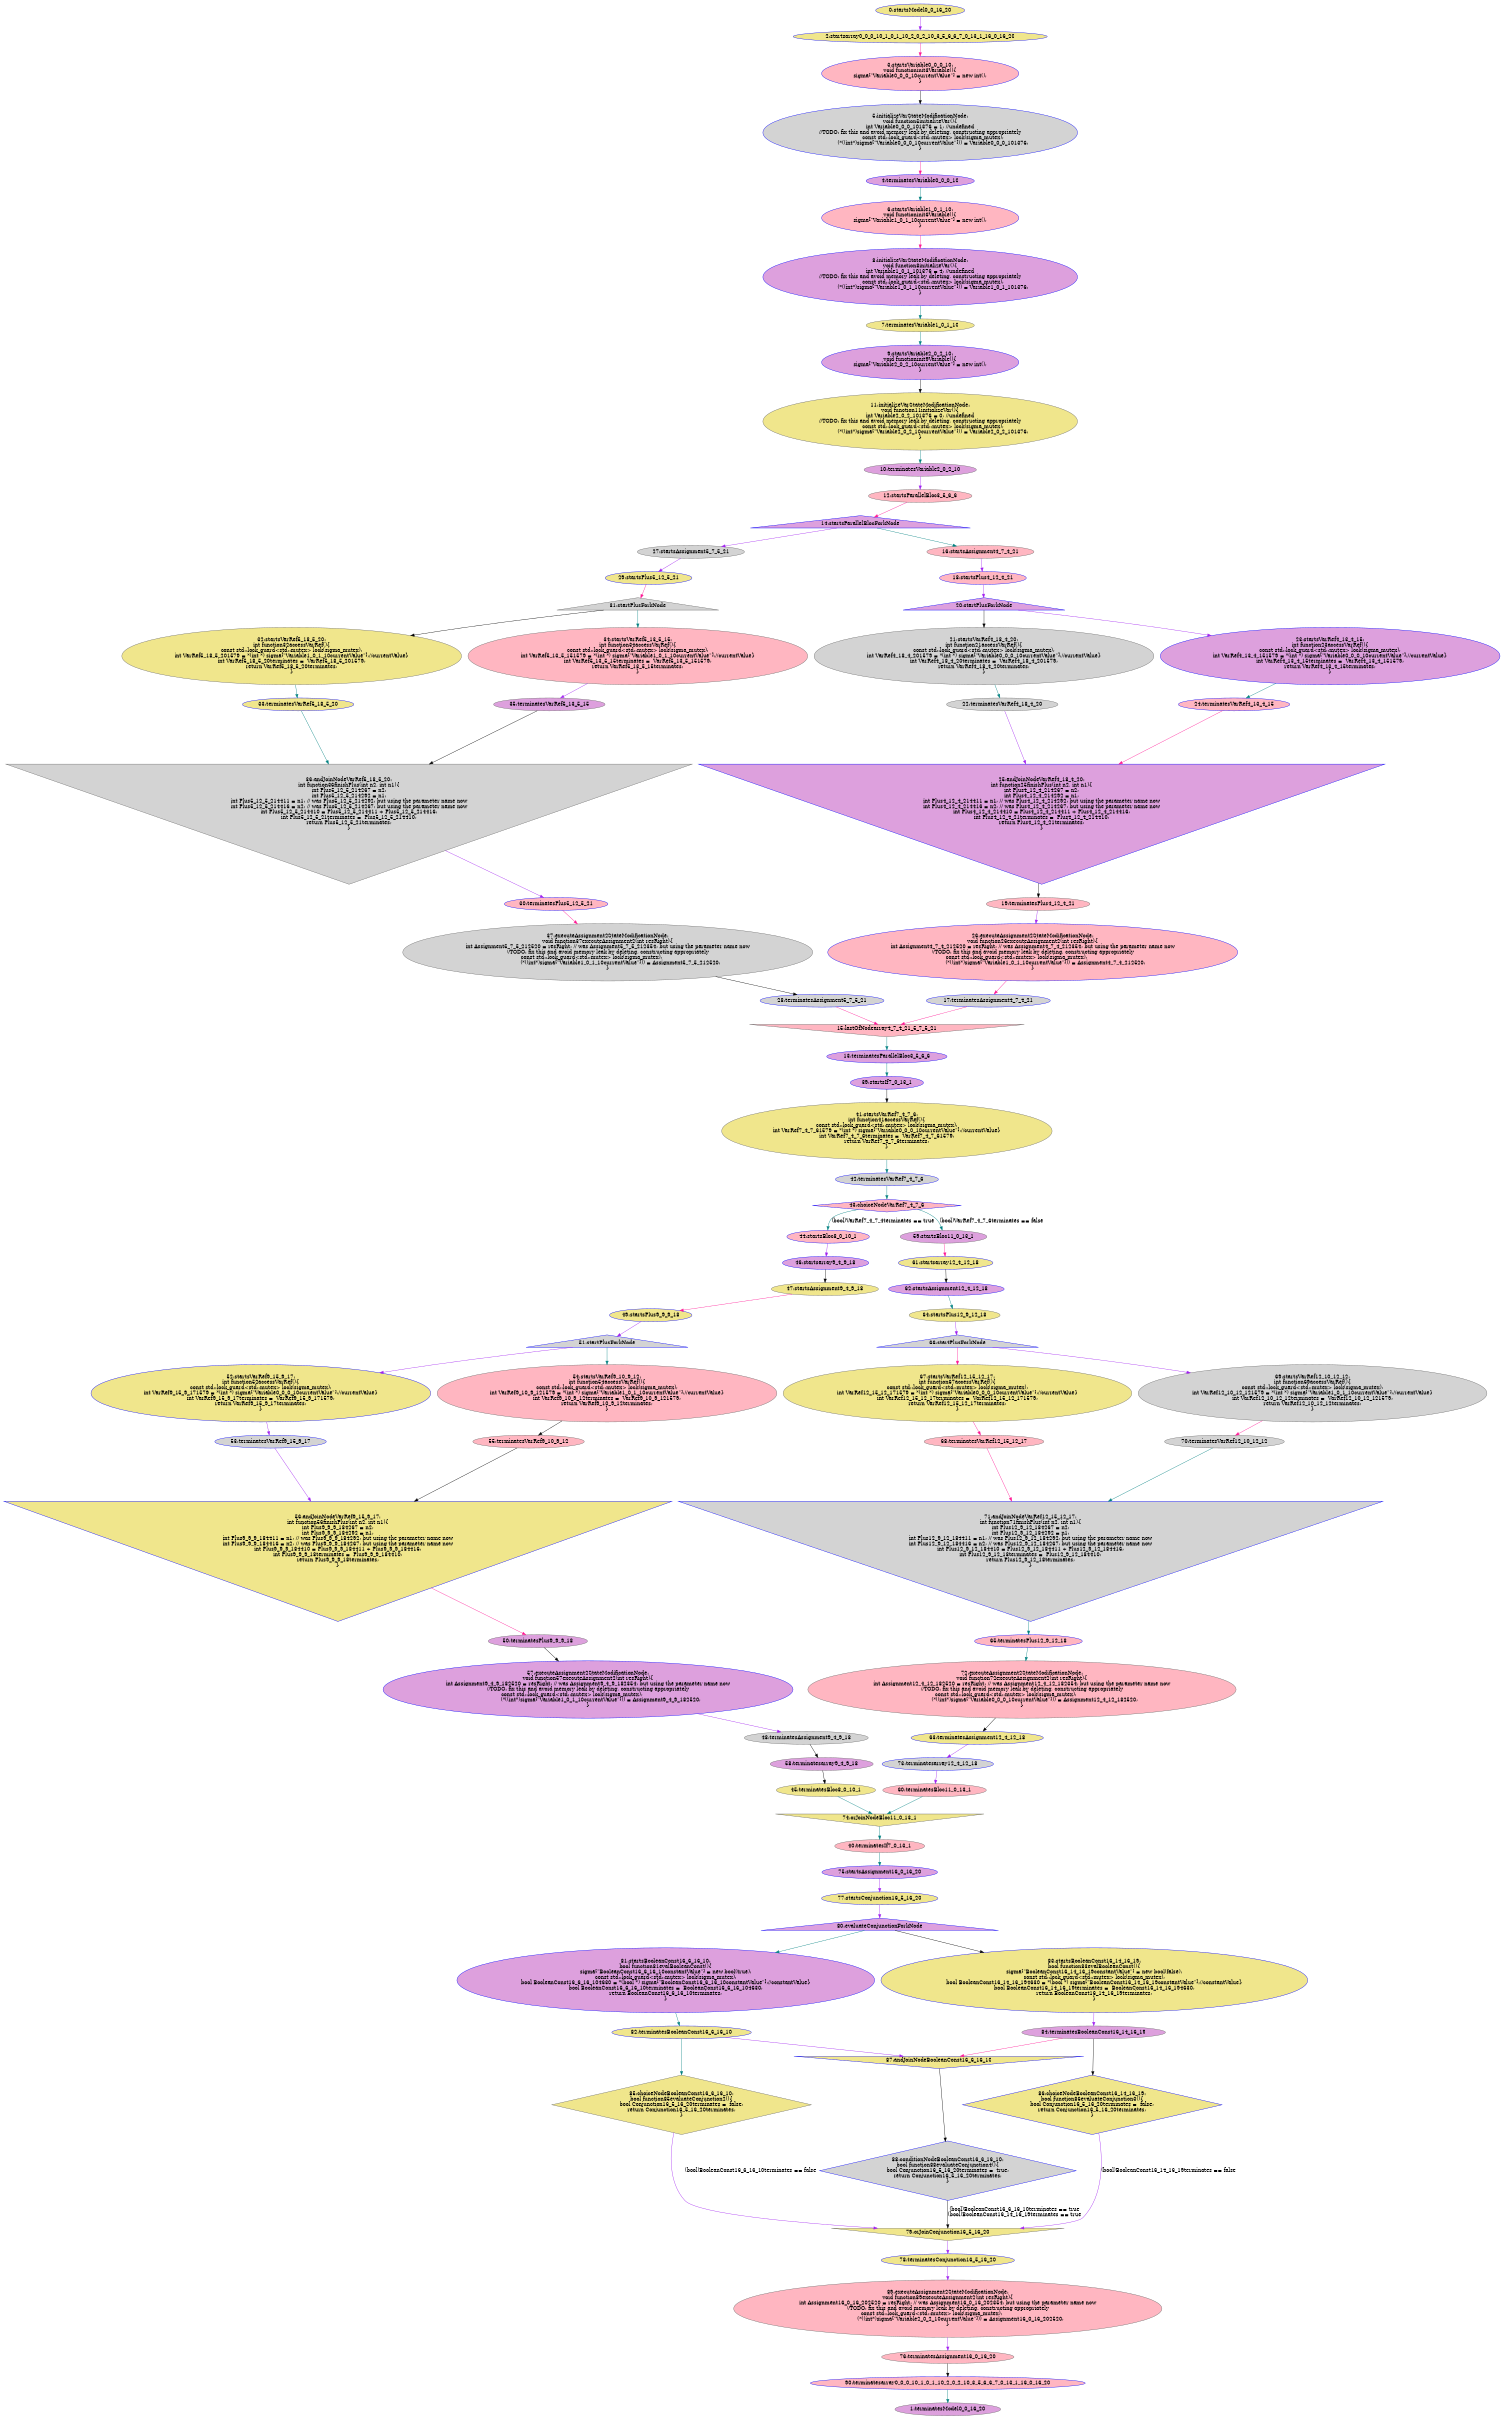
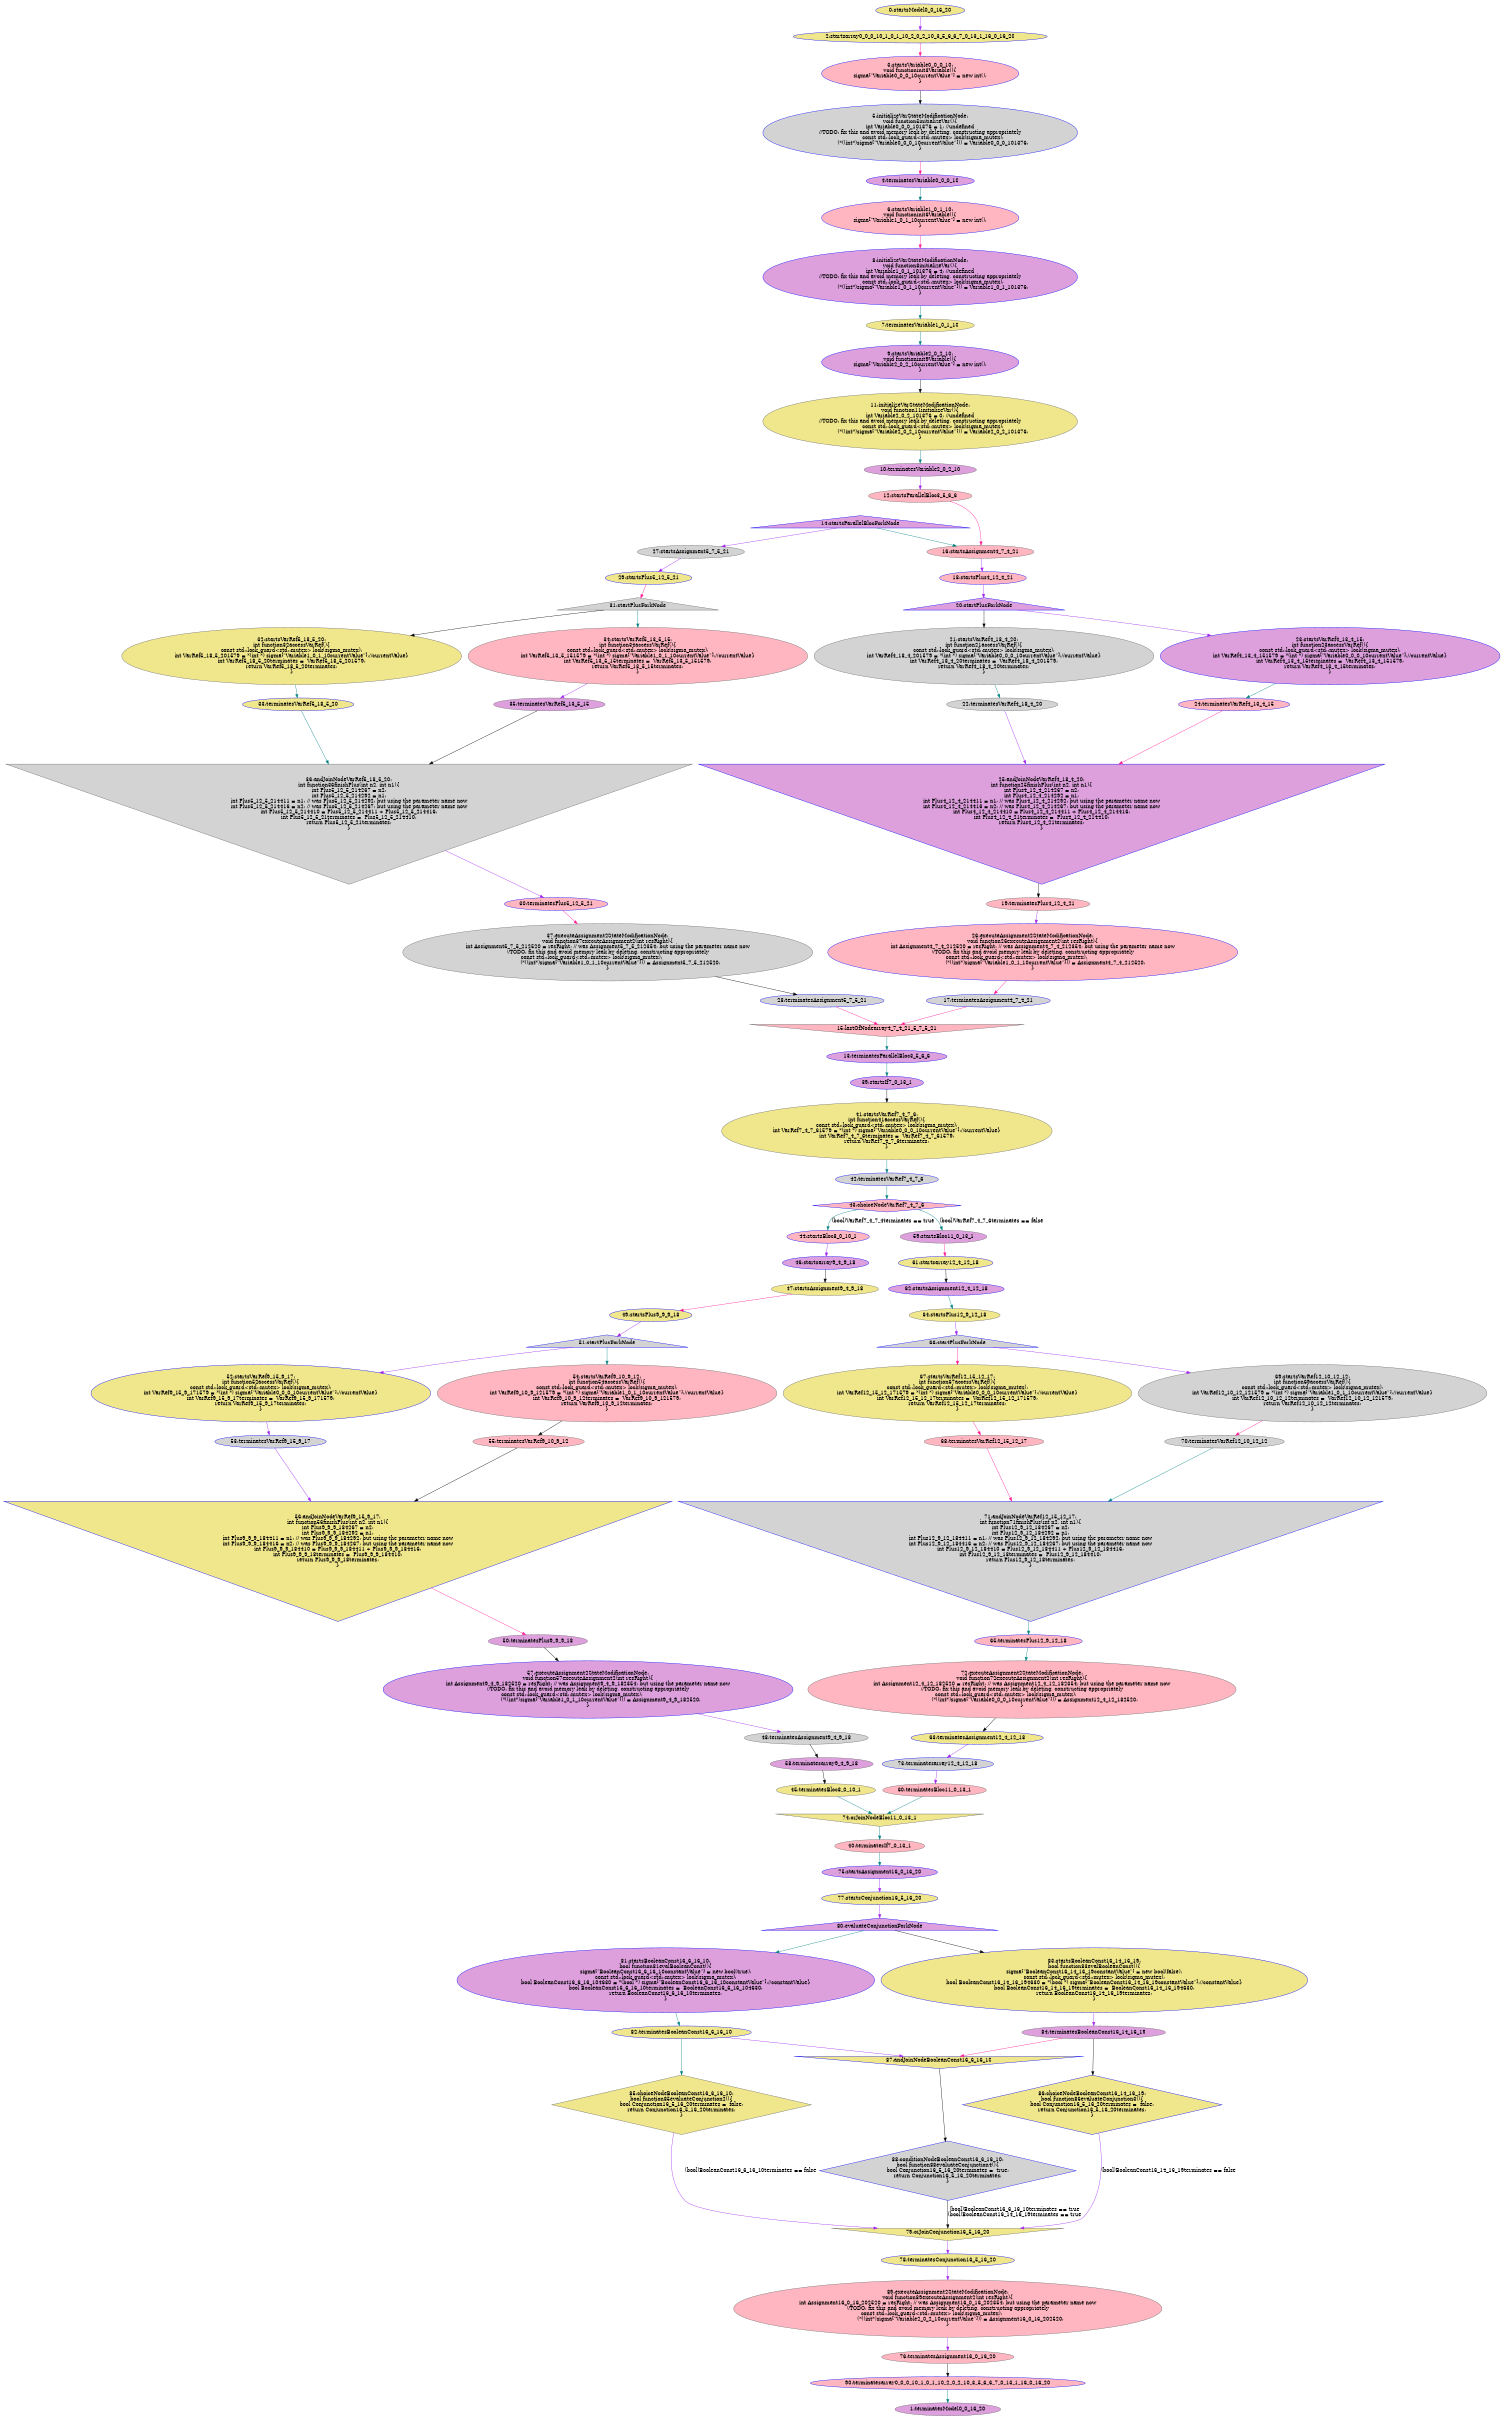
(892, 509) -> (974, 516)
